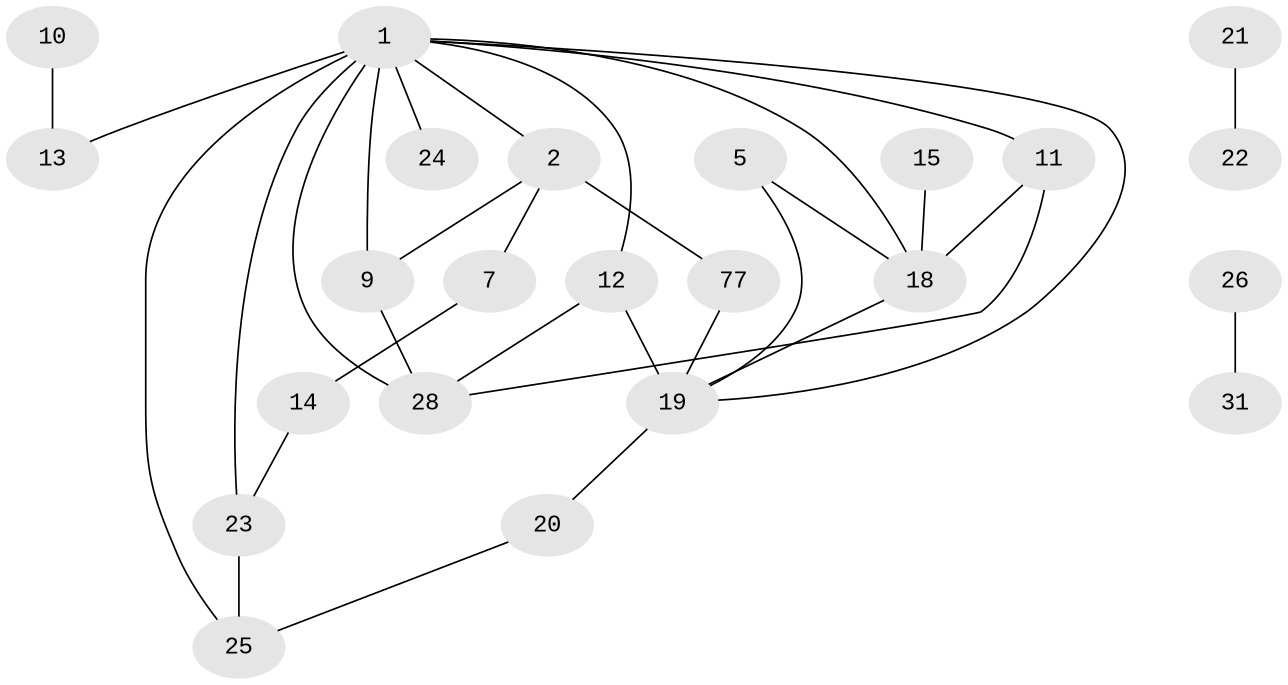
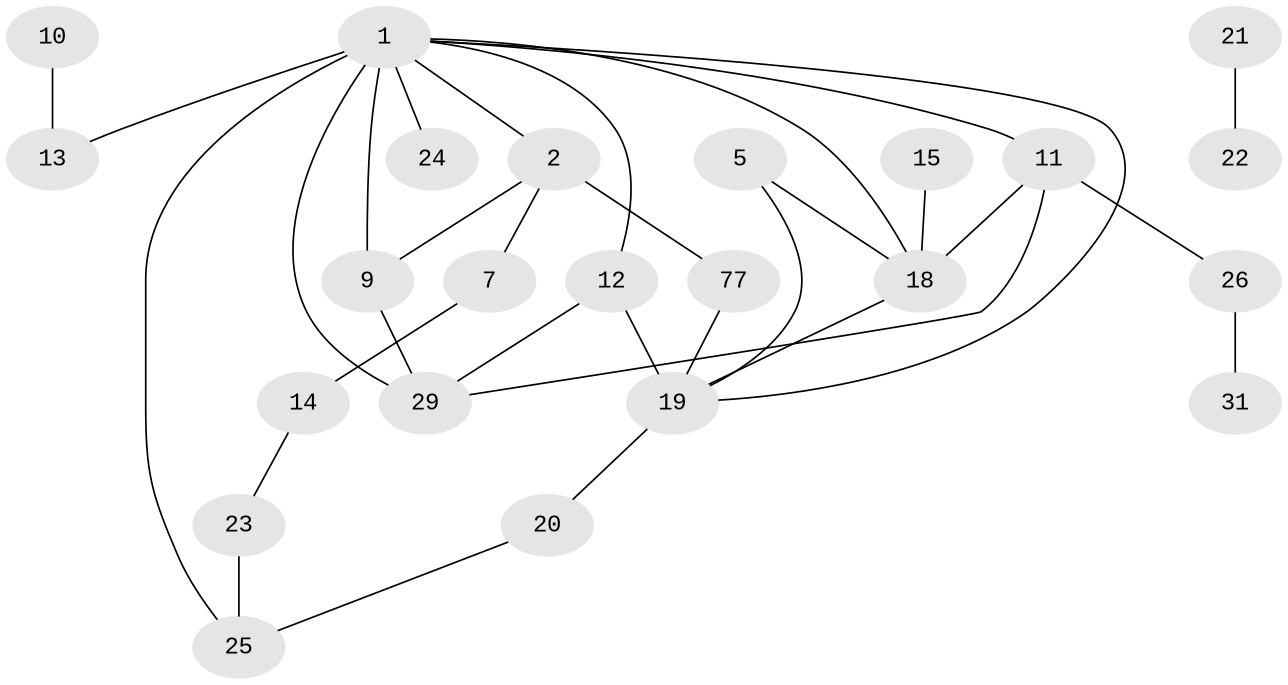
none -> (1142, 220)
(251, 263) -> none
(425, 403) -> (425, 403)
